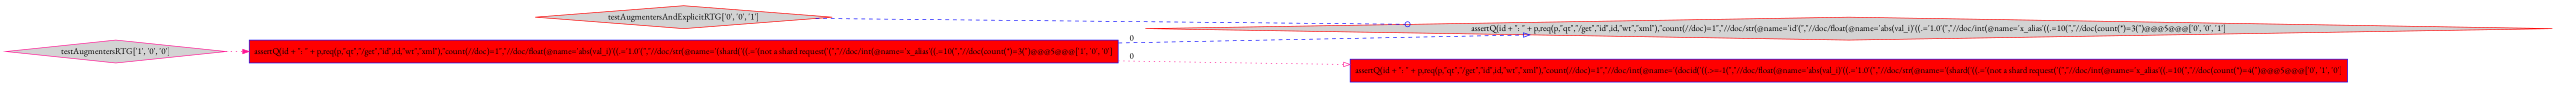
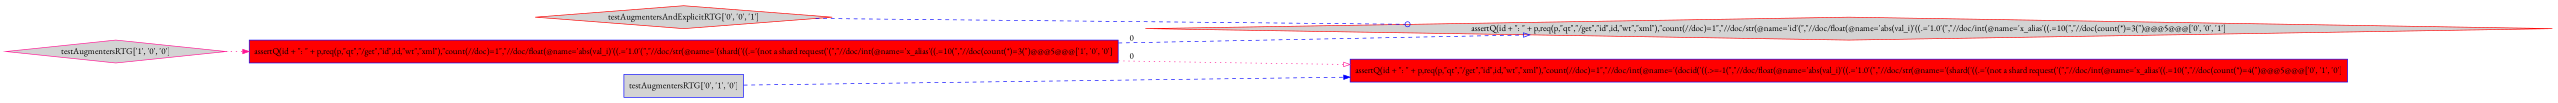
none -> (684, 86)
